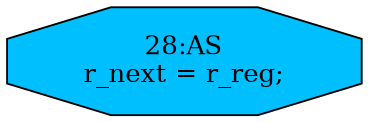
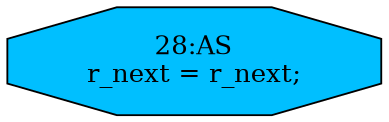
(184, 61) -> (194, 61)
